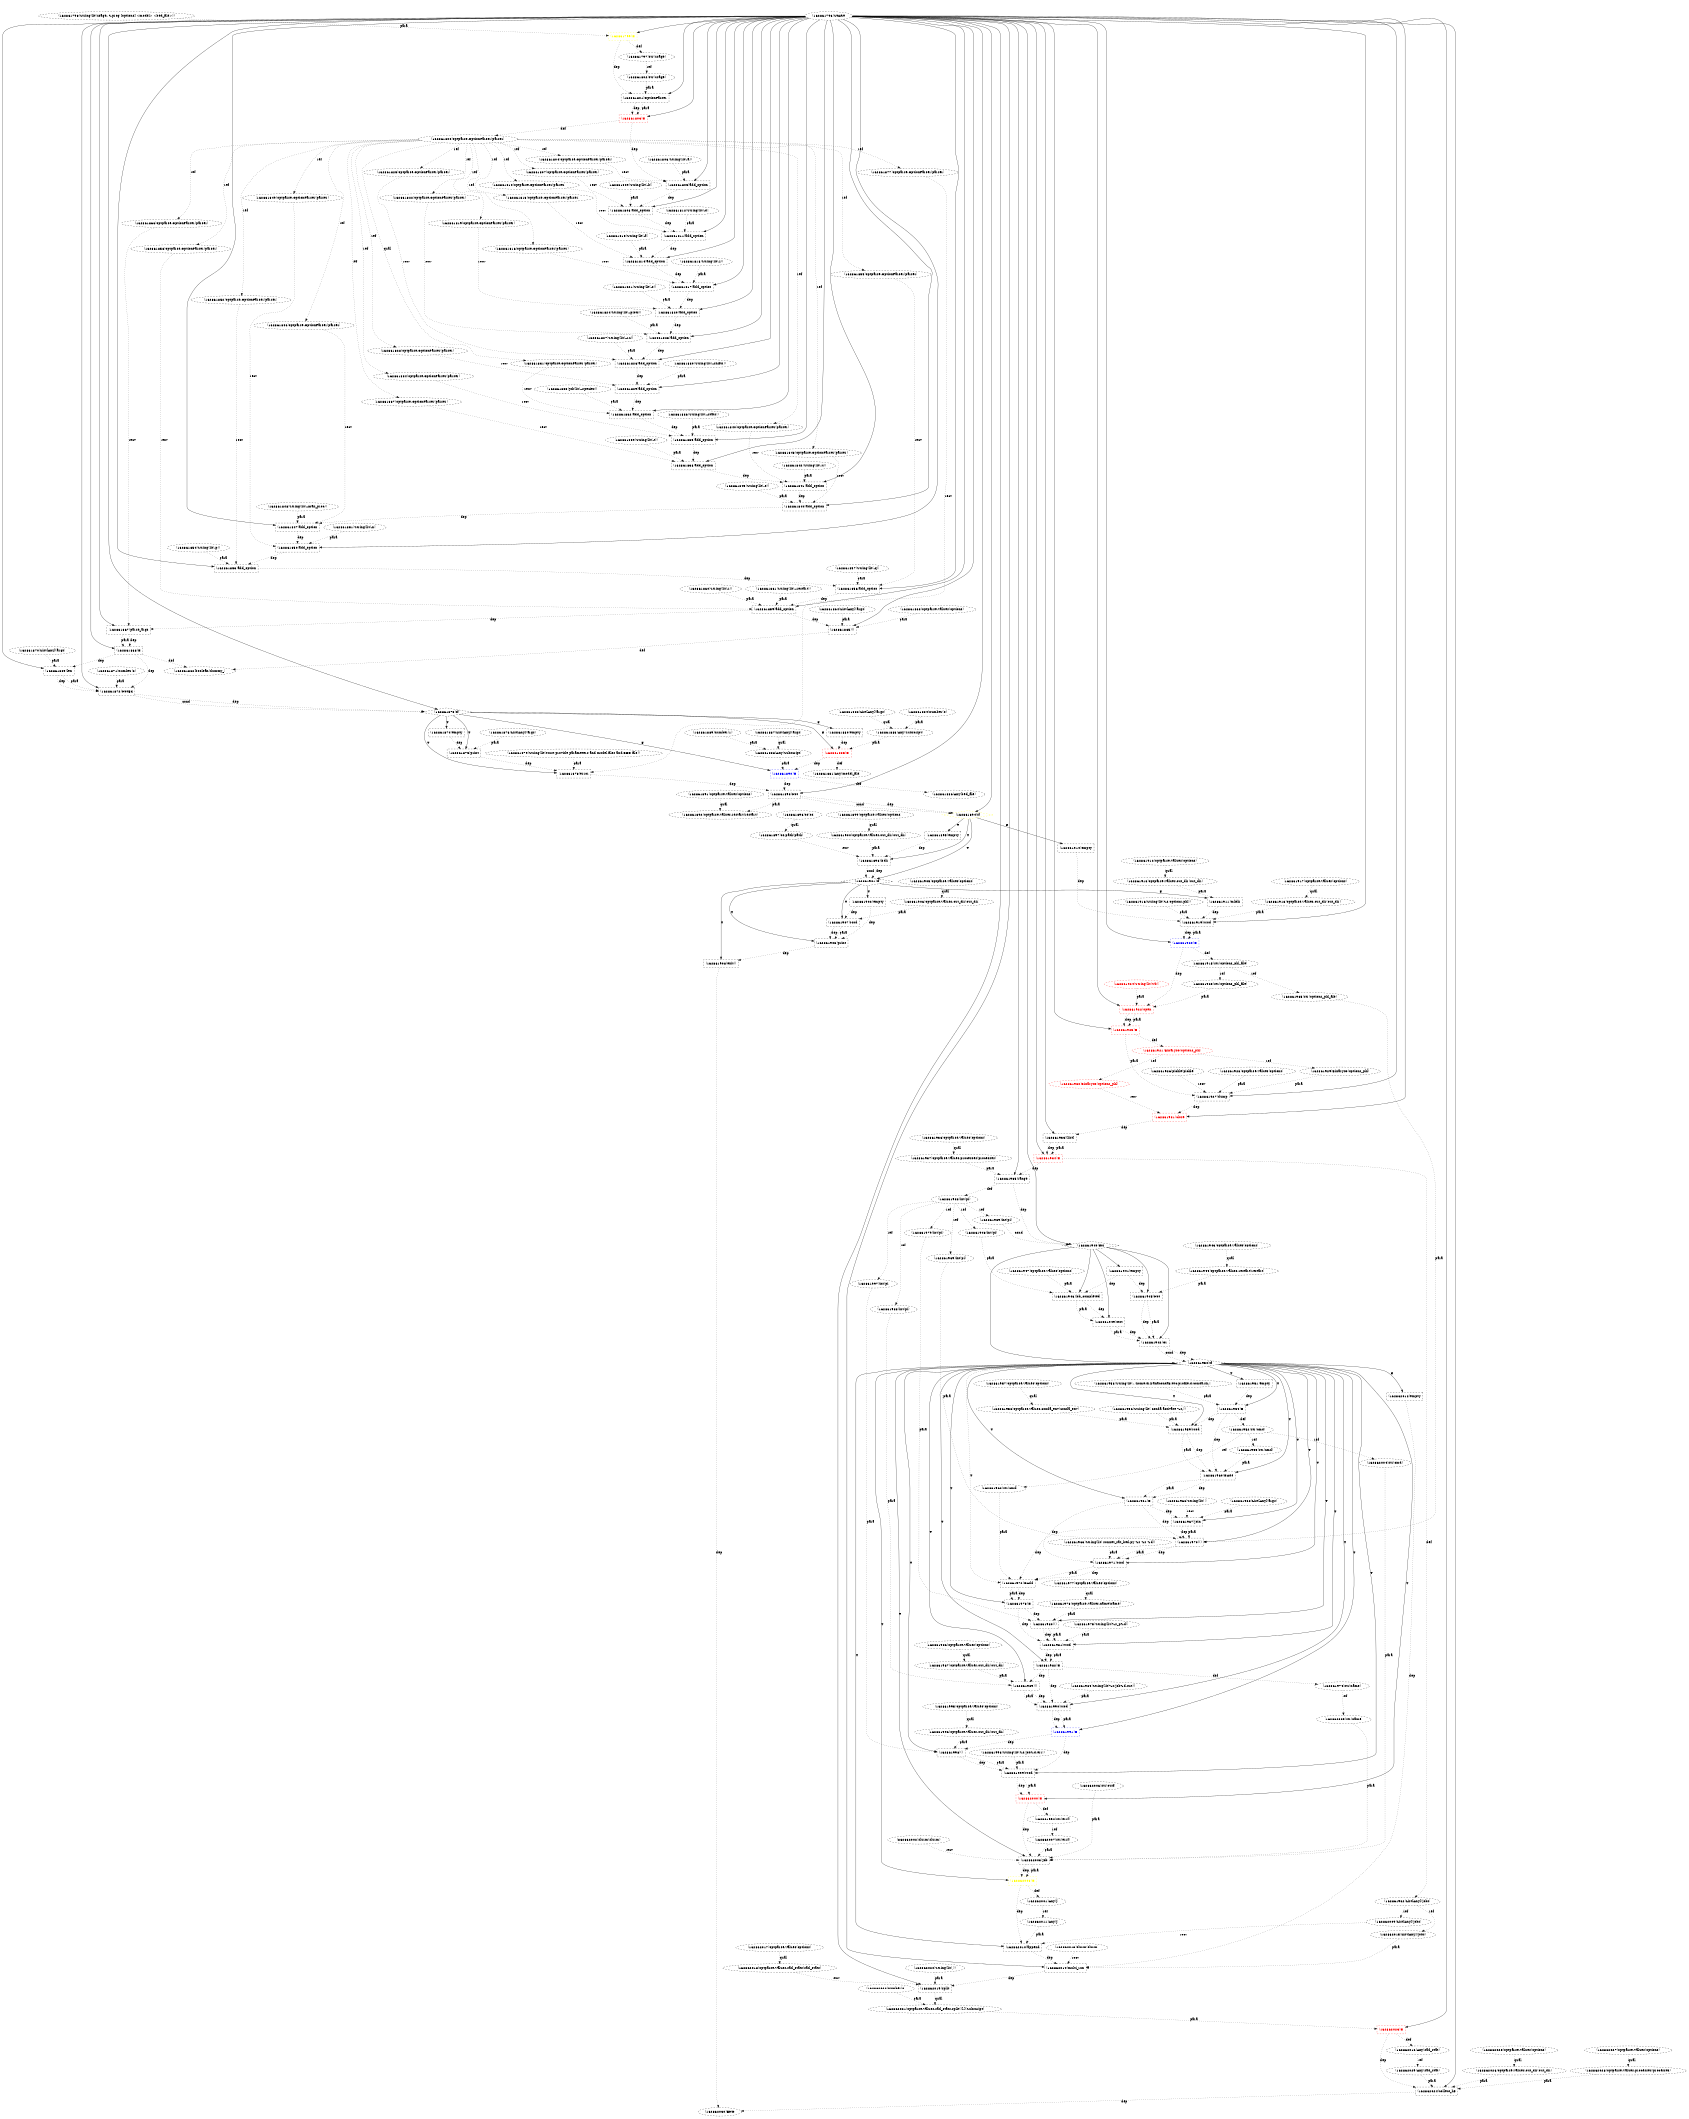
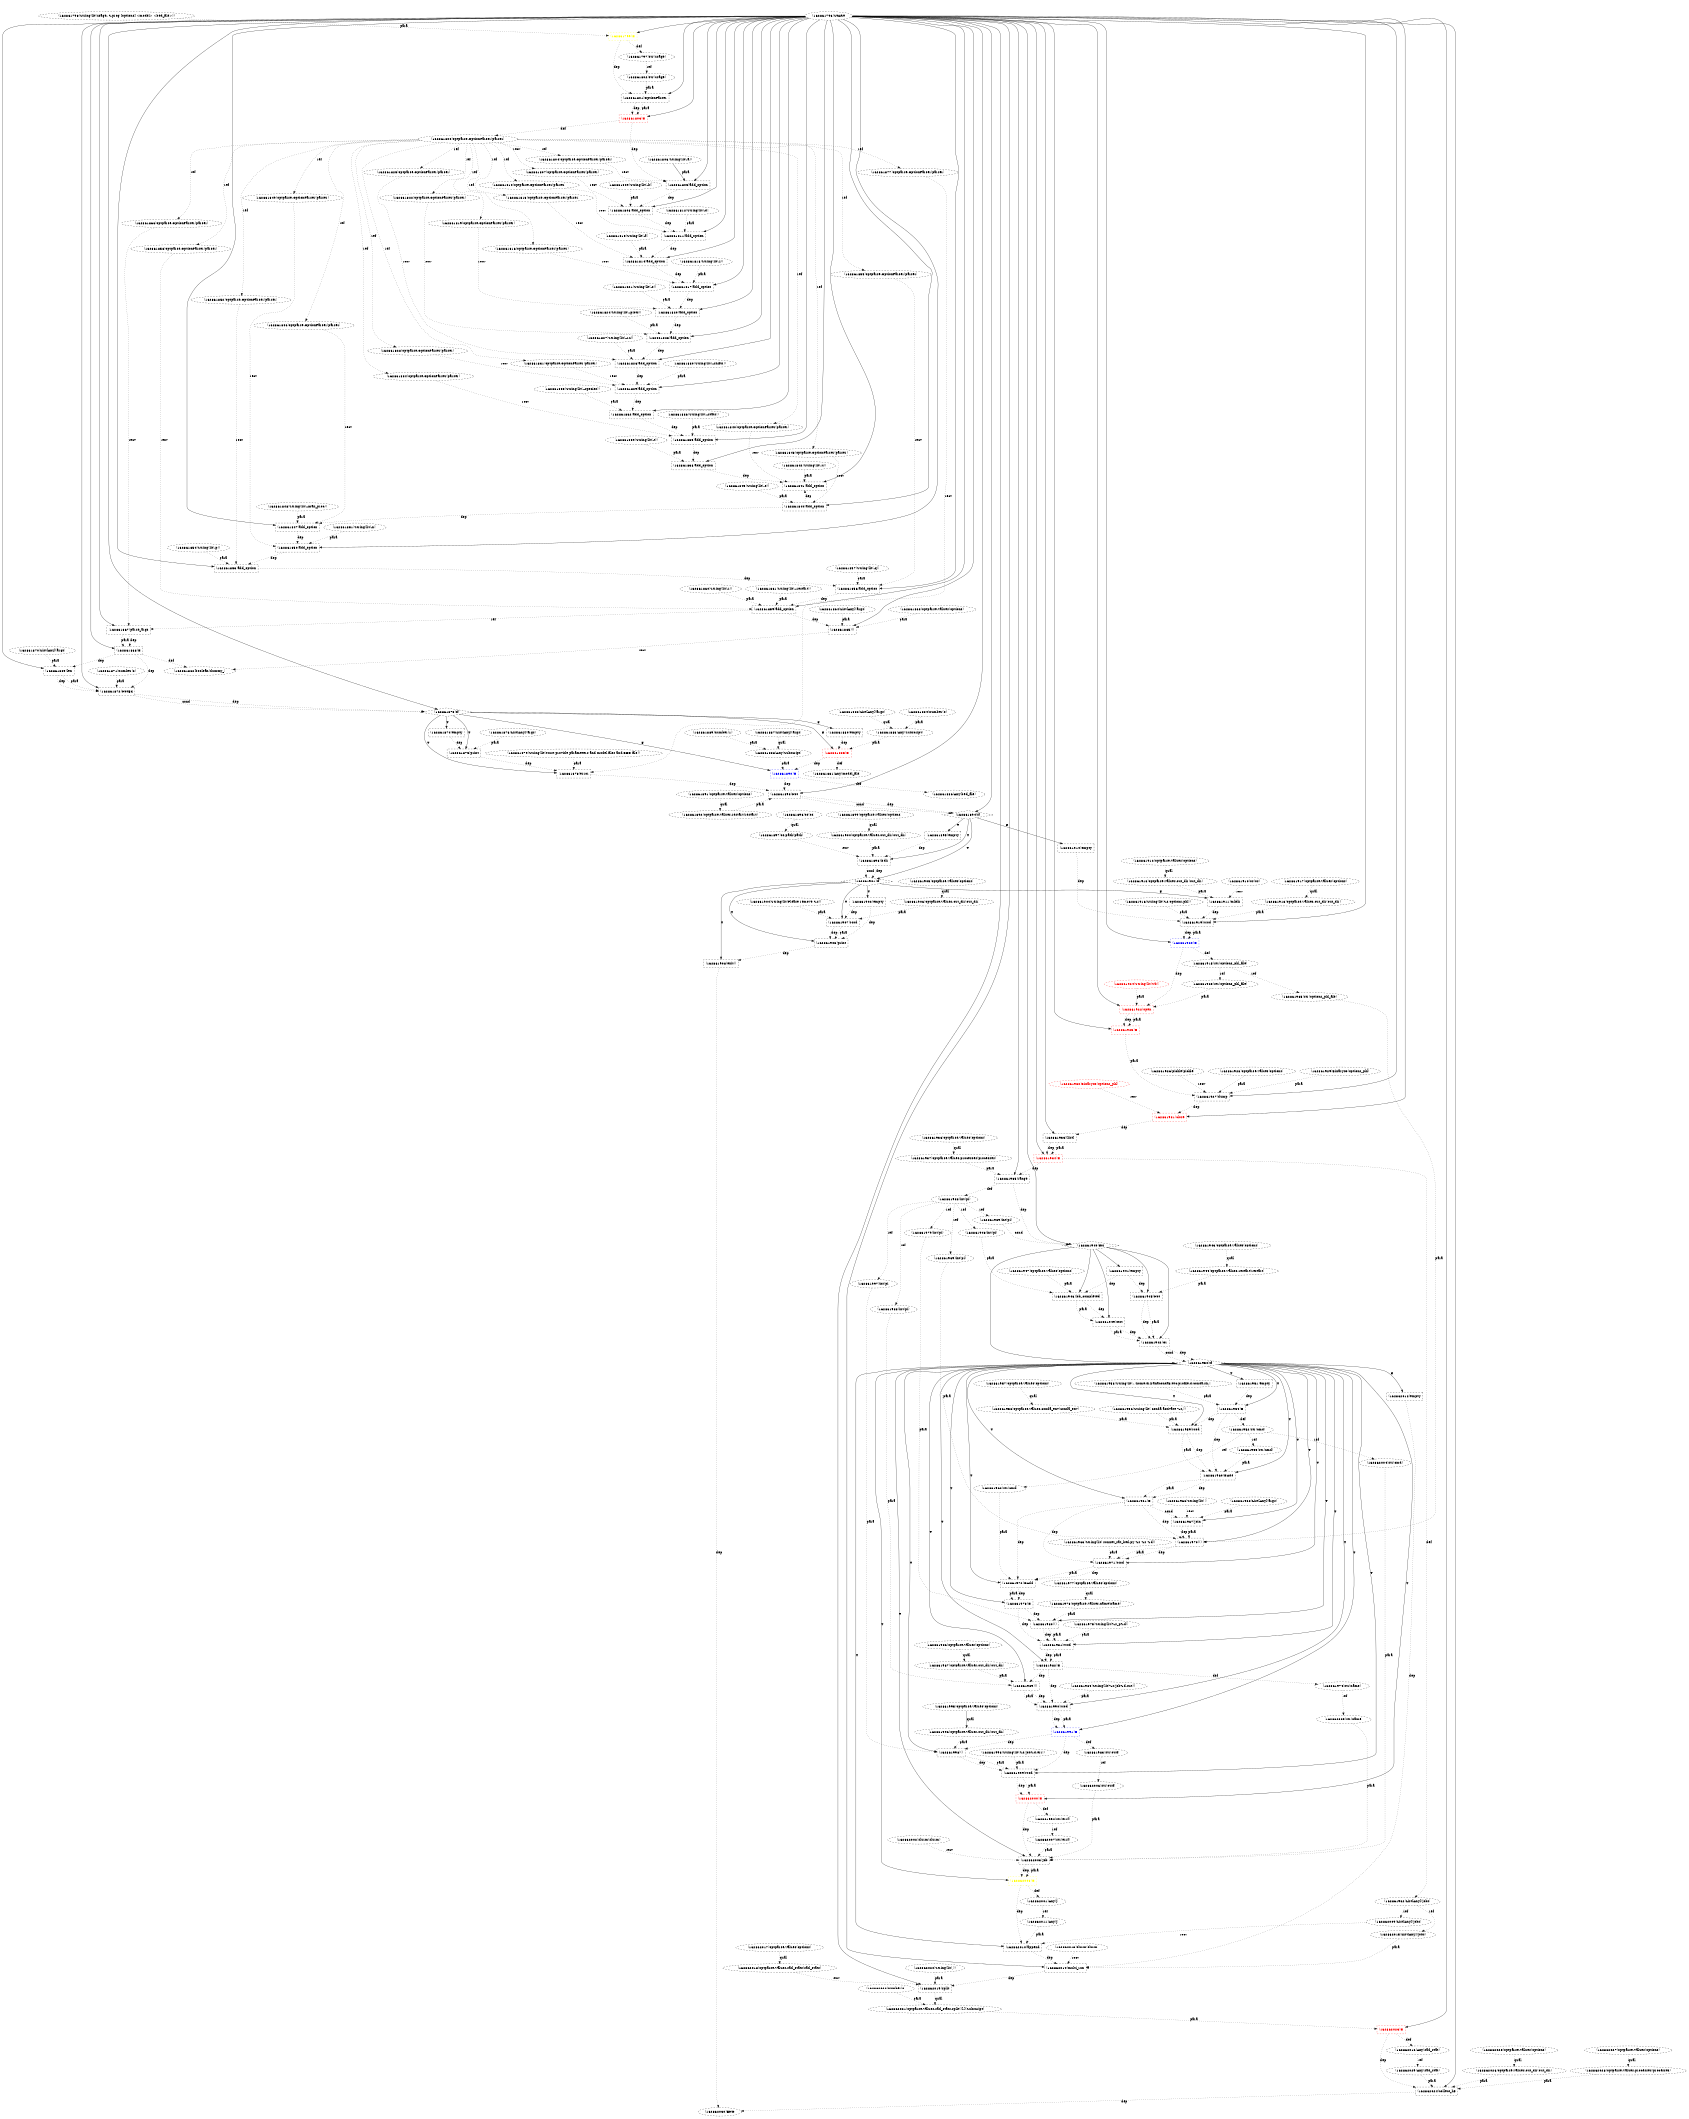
(517, 149) -> (517, 149)
(678, 171) -> (678, 171)
(387, 249) -> (387, 249)
(572, 389) -> (572, 389)
(411, 402) -> none
(544, 404) -> (597, 376)
(799, 495) -> (805, 498)
(493, 620) -> (493, 620)
(642, 651) -> (642, 651)
(765, 806) -> (751, 805)
(968, 815) -> (968, 815)
none -> (1244, 881)
none -> (786, 902)
(1172, 1051) -> none
(966, 1383) -> (966, 1383)
(1169, 1512) -> (1169, 1512)
(1085, 1529) -> (1042, 1511)
(967, 1718) -> (967, 1718)
none -> (1102, 1753)
(919, 1840) -> (919, 1840)
